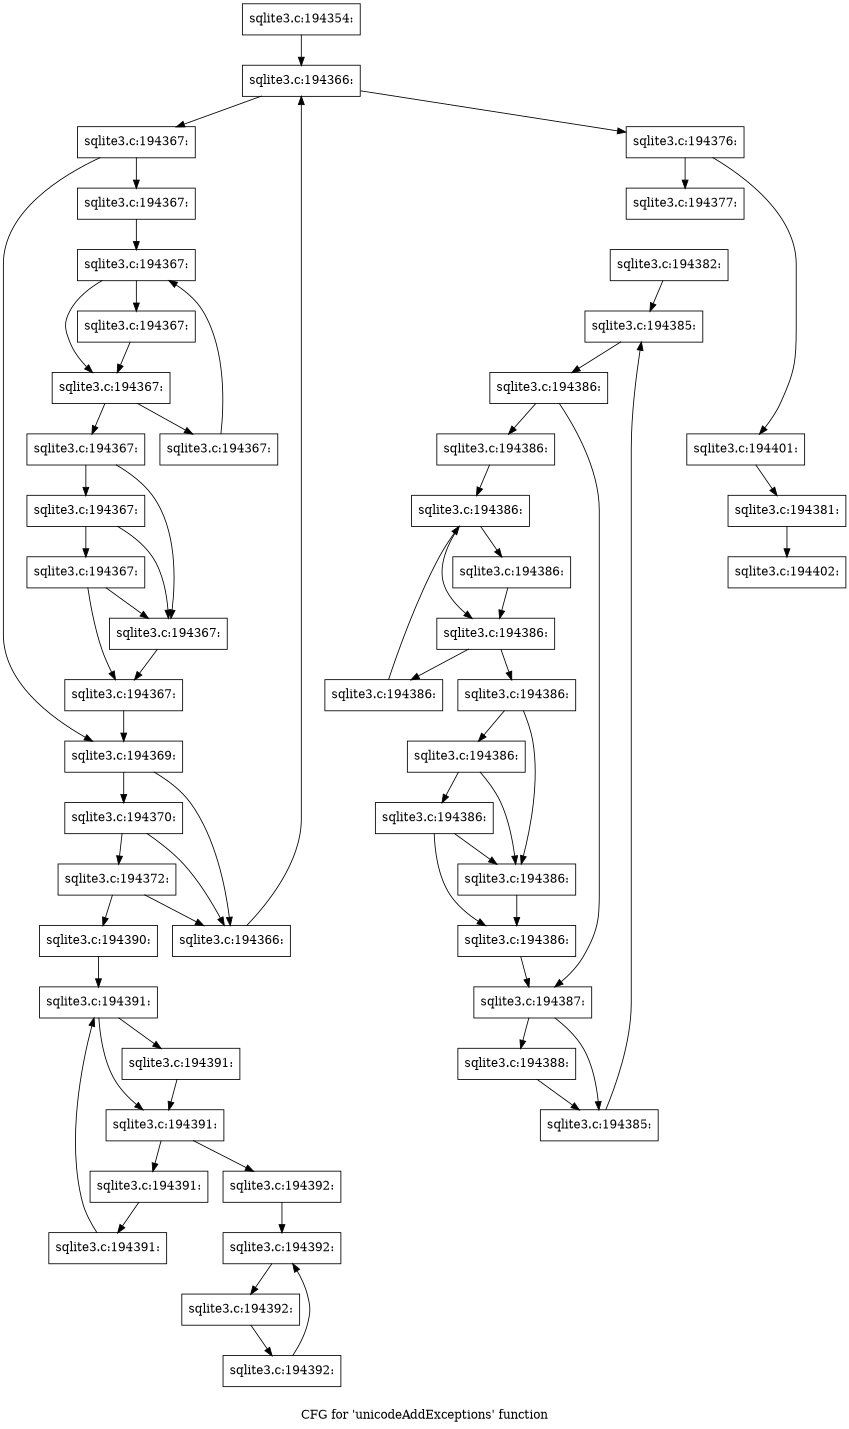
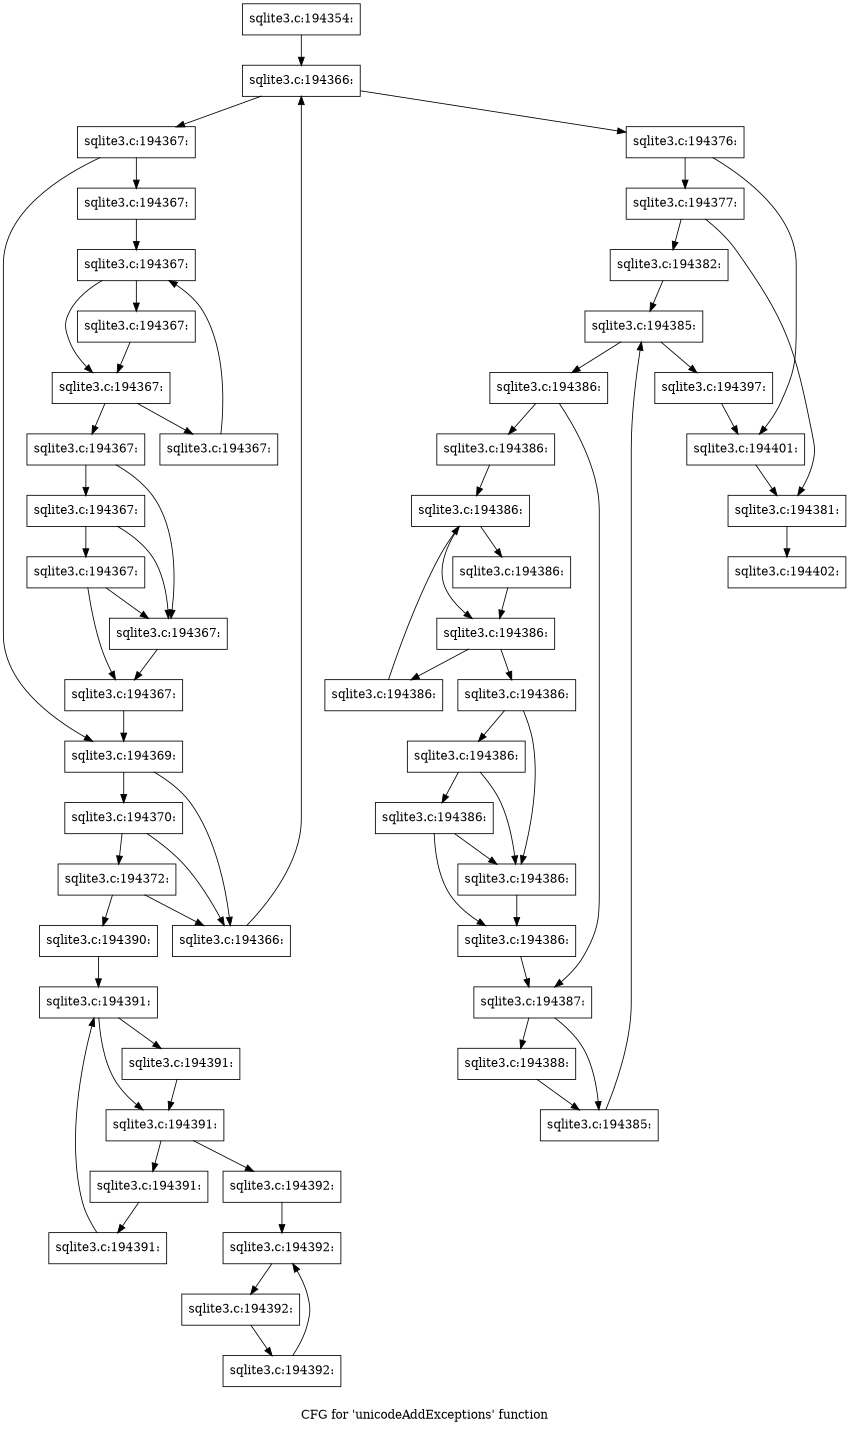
none -> (678, 230)
none -> (789, 343)
none -> (714, 388)
